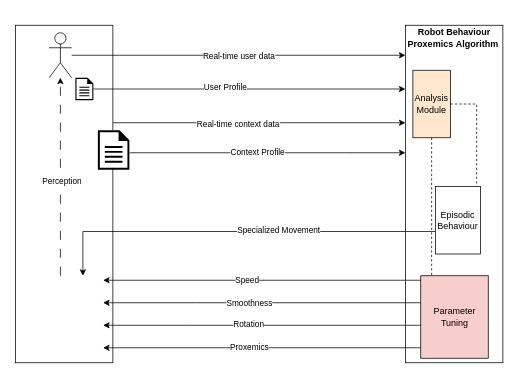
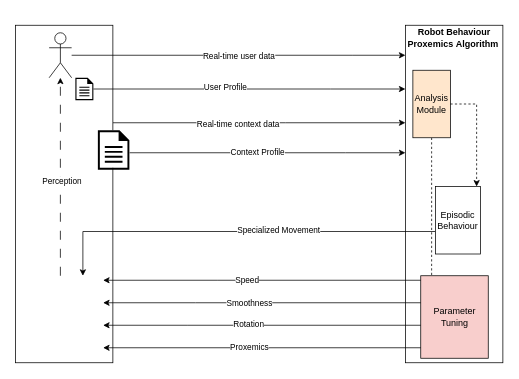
(477, 182) -> (477, 180)
